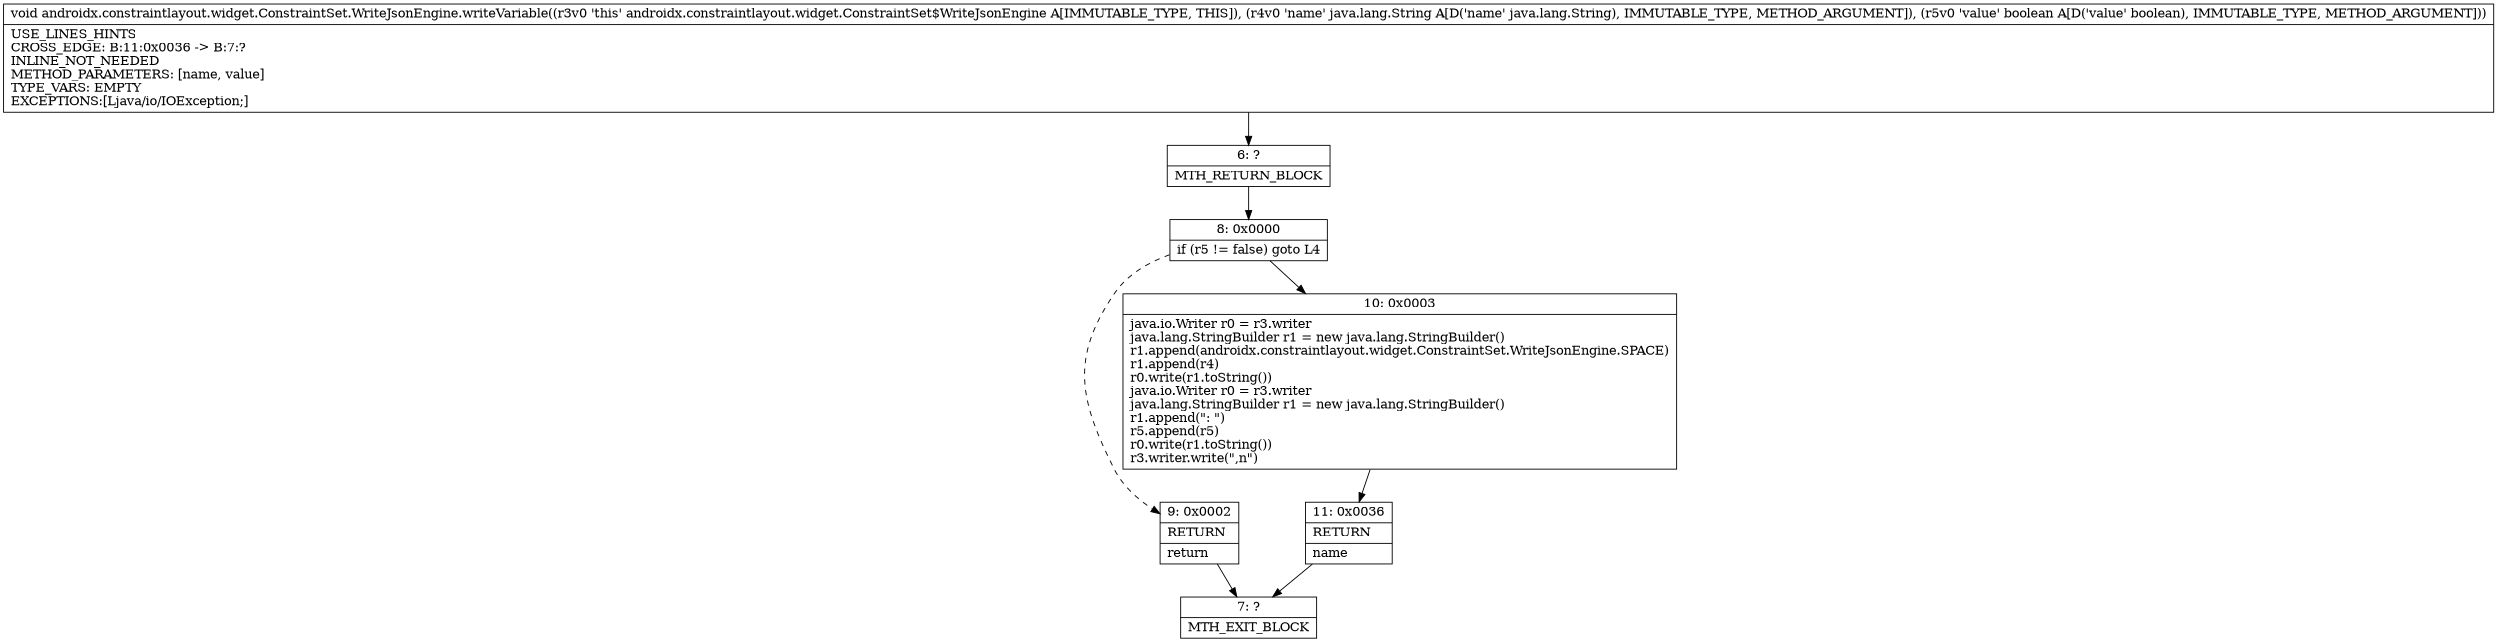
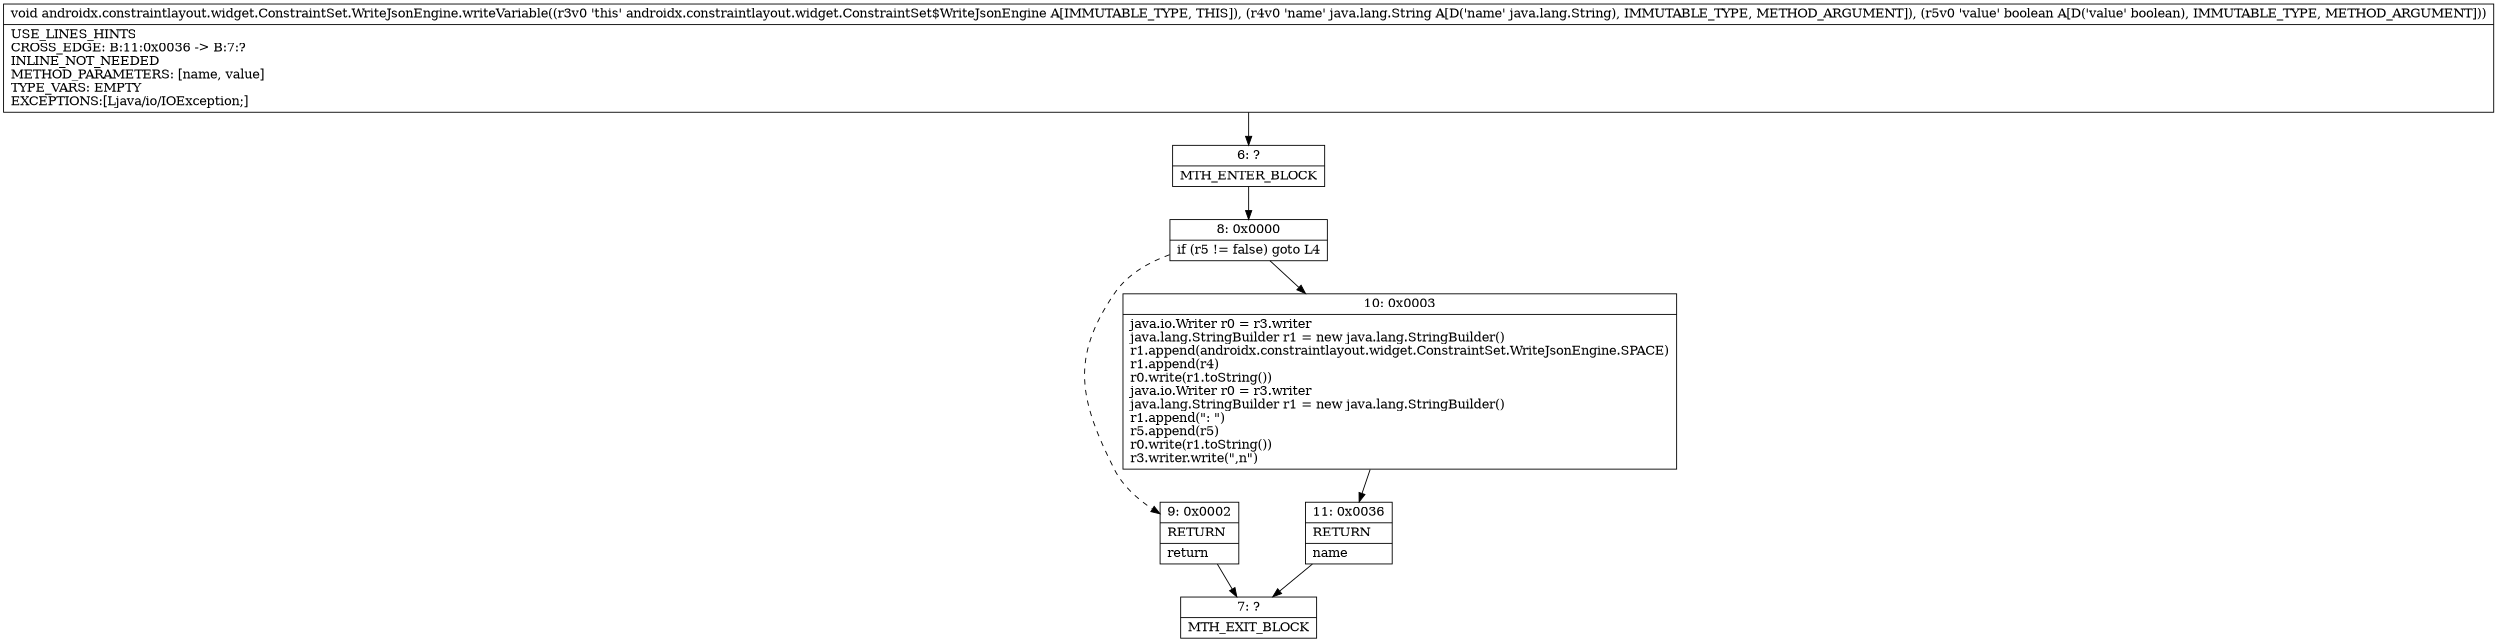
(1249, 176) -> (1249, 176)
